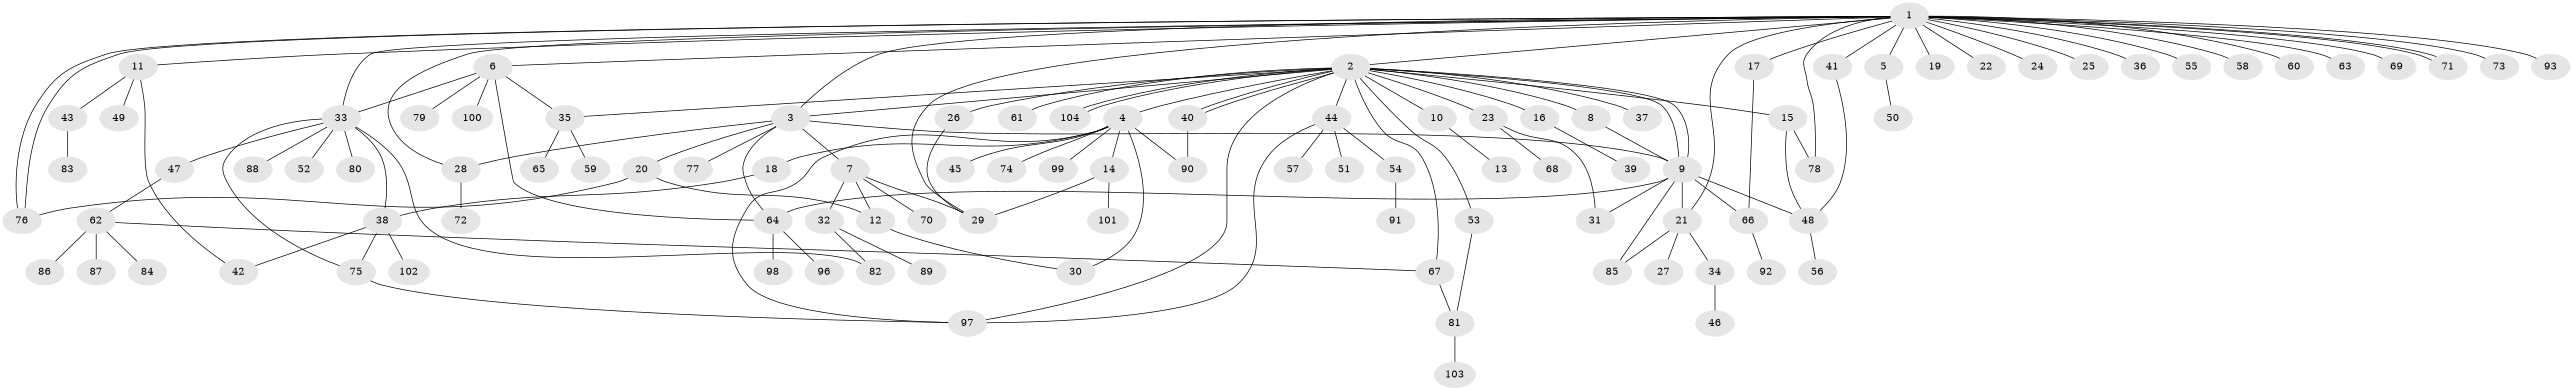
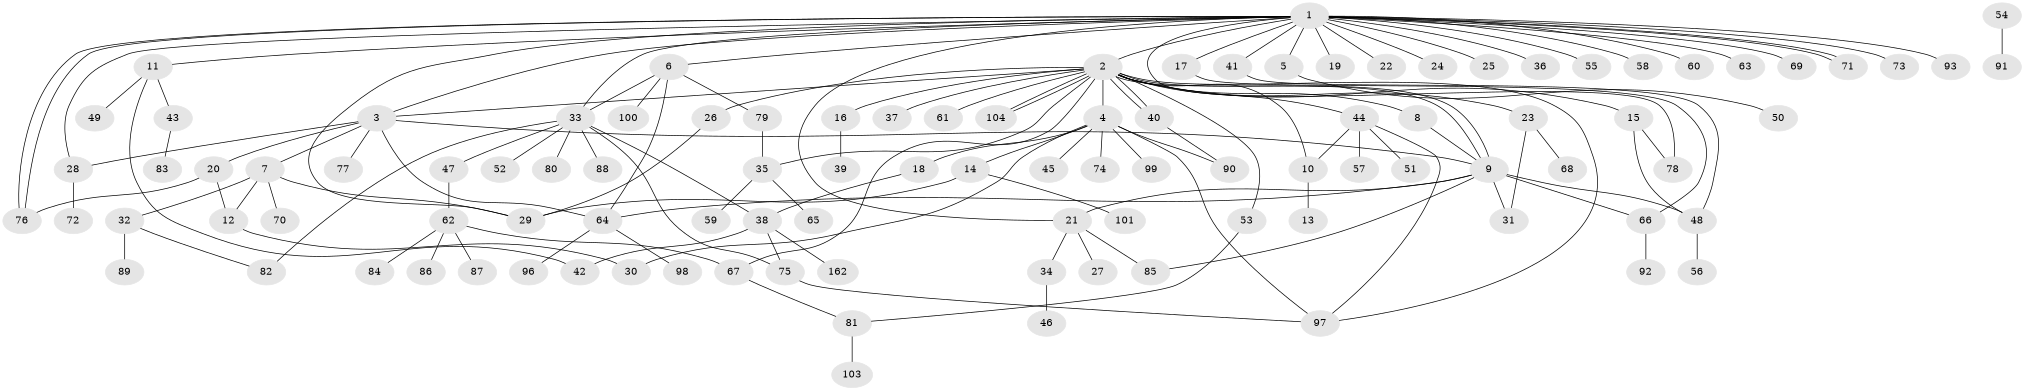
(529, 93) -> (762, 144)
(1364, 144) -> (1337, 141)
(409, 272) -> (838, 272)
